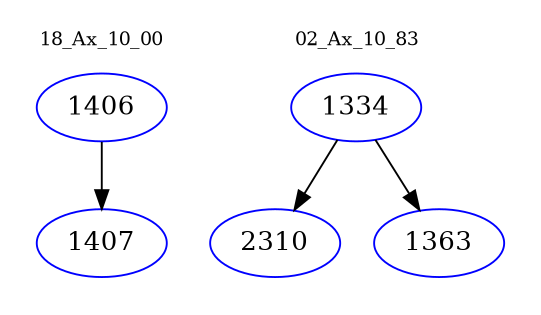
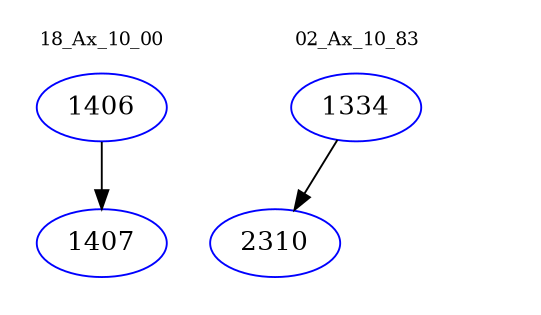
(439, 243) -> none
